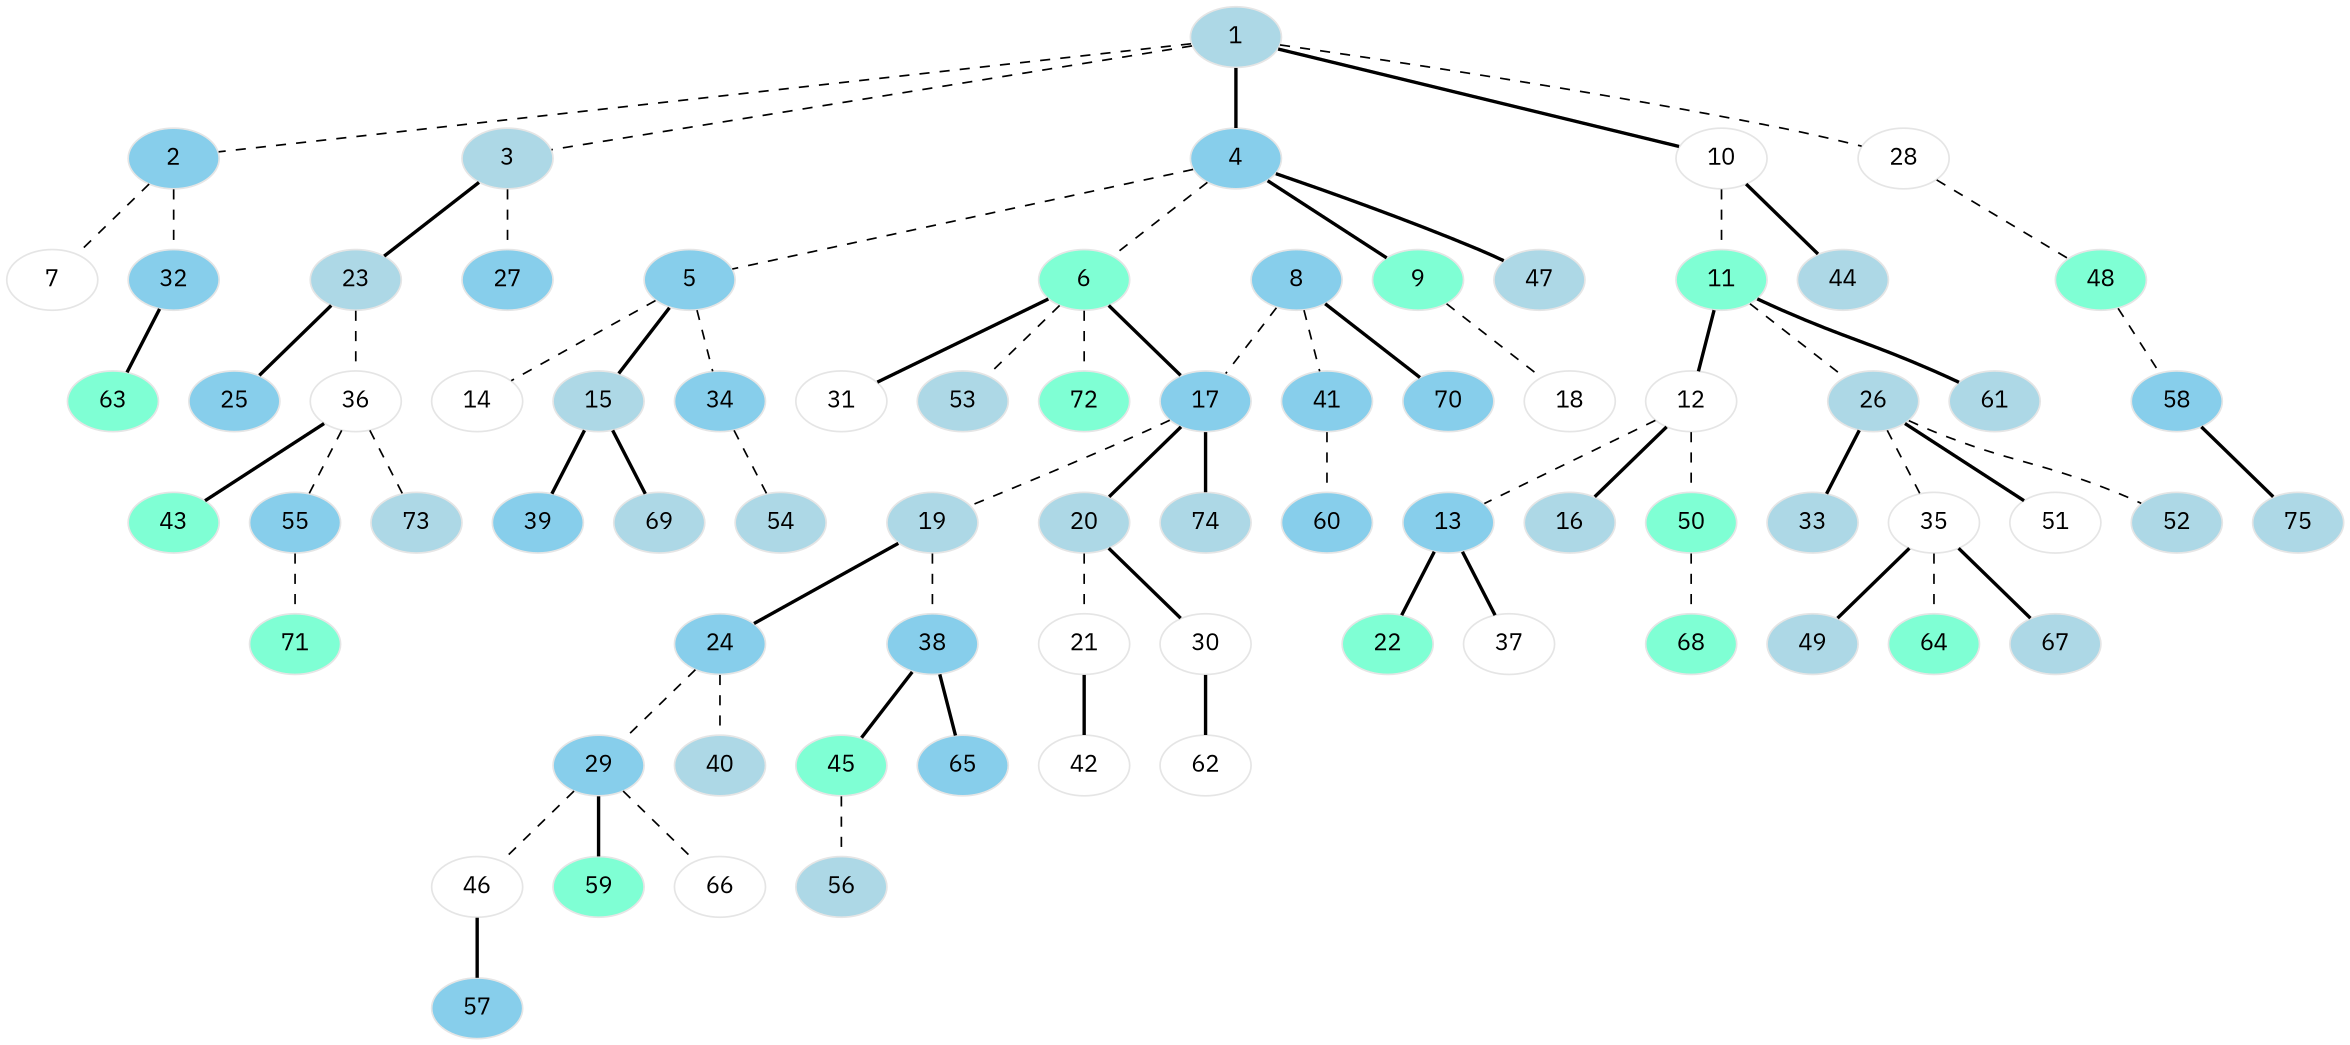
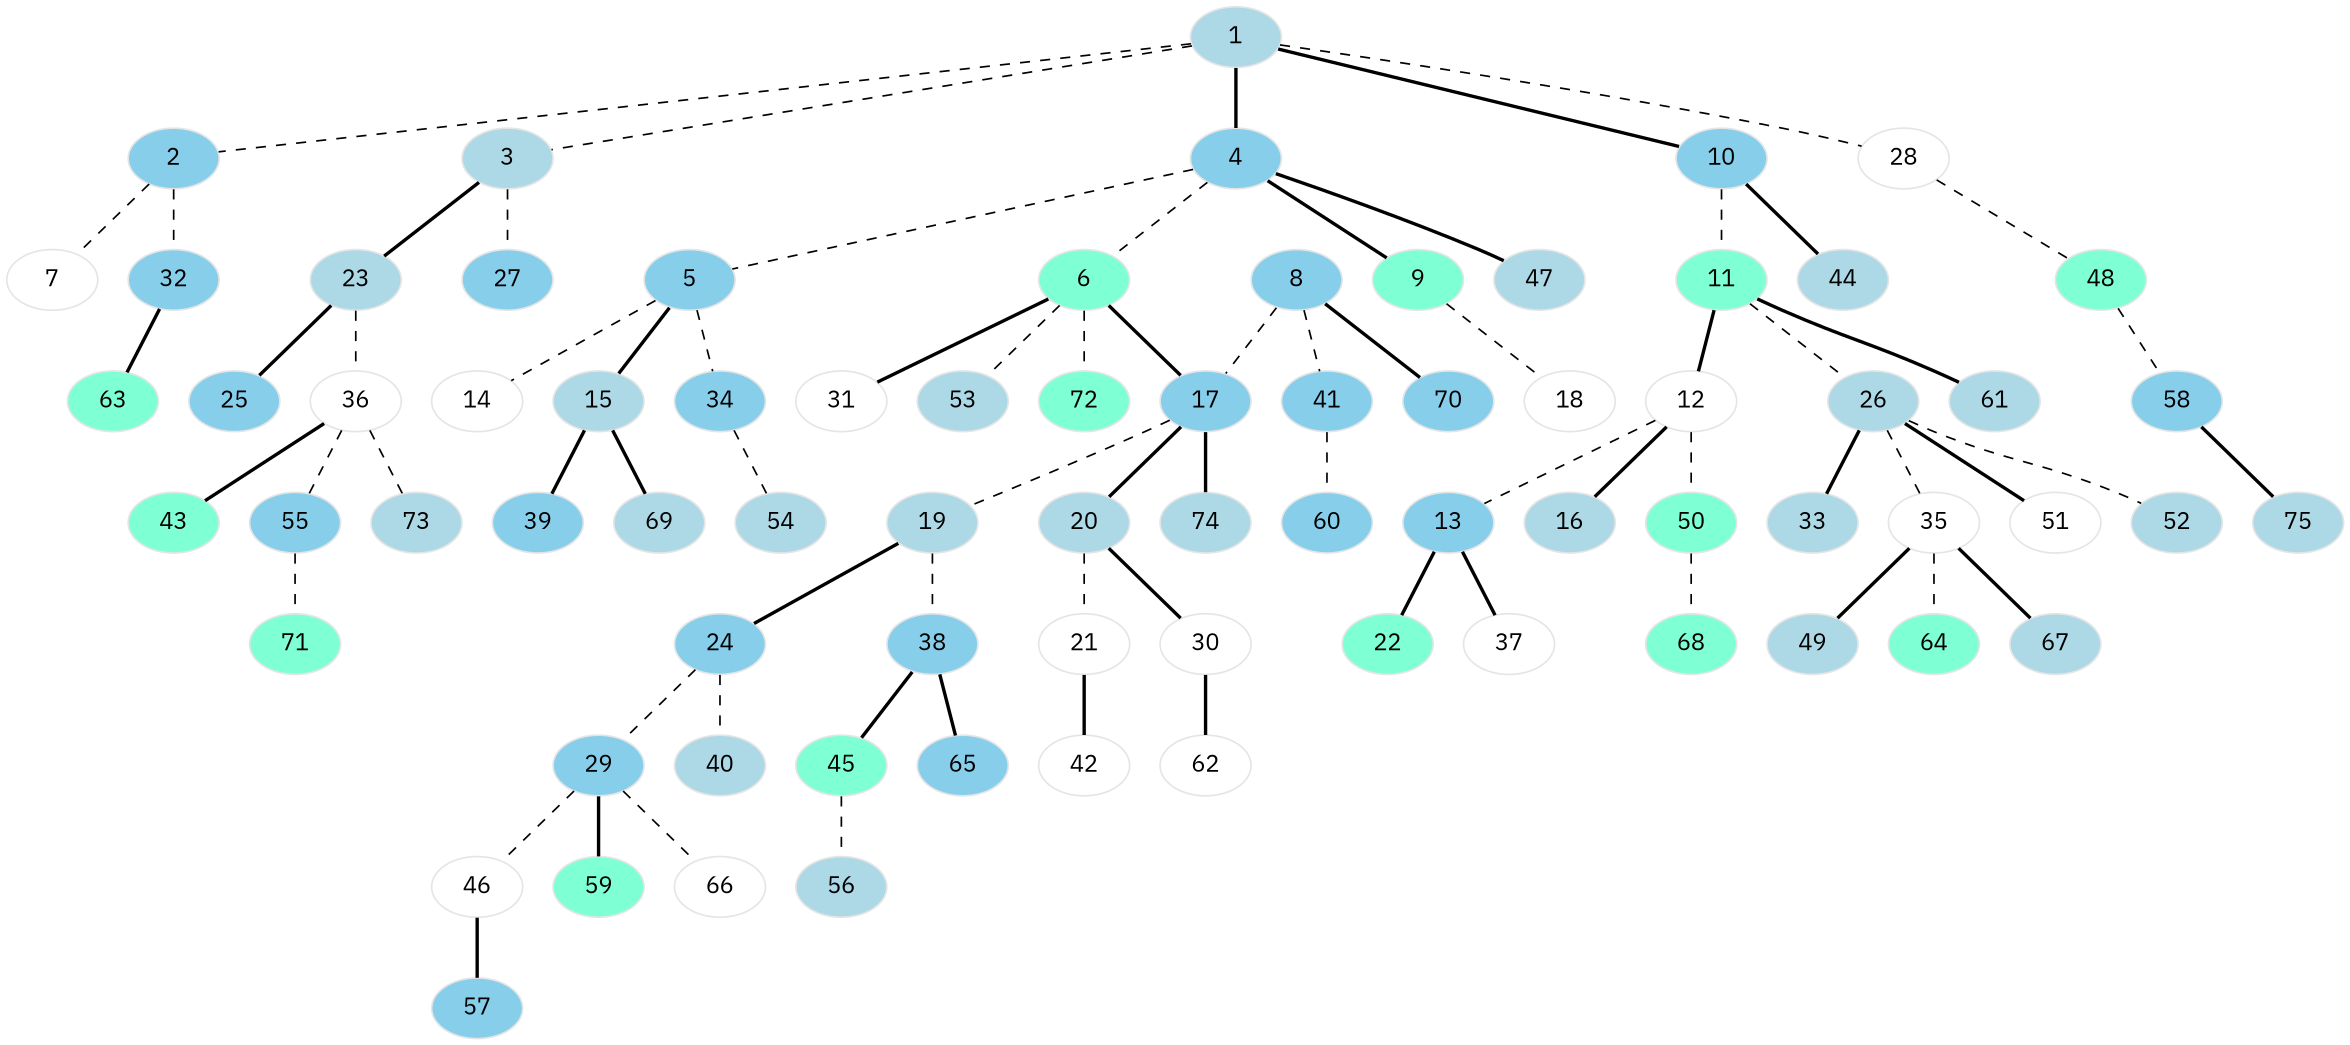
(1722, 158) -> (1722, 158)
